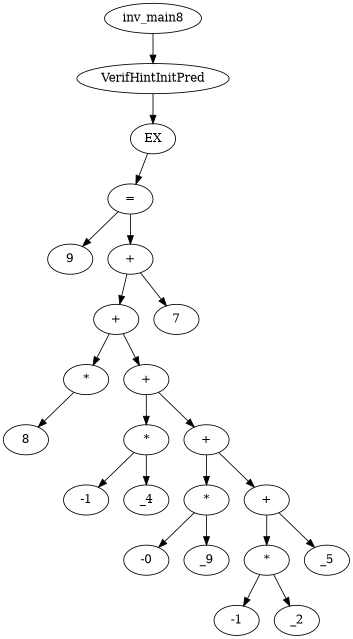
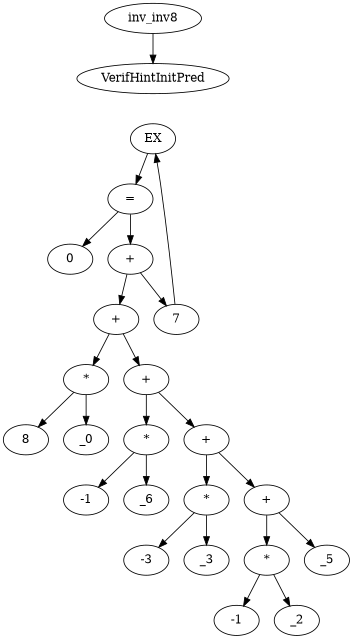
(153, 18) -> (153, 18)
(153, 105) -> (167, 233)
(70, 259) -> (70, 259)
none -> (86, 440)
(146, 500) -> (146, 500)
(146, 560) -> (146, 560)
(207, 560) -> (207, 560)
